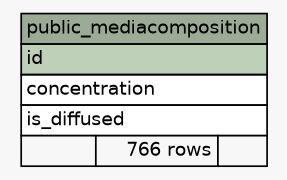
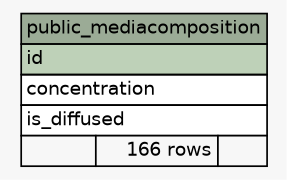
(170, 150) -> (170, 150)
